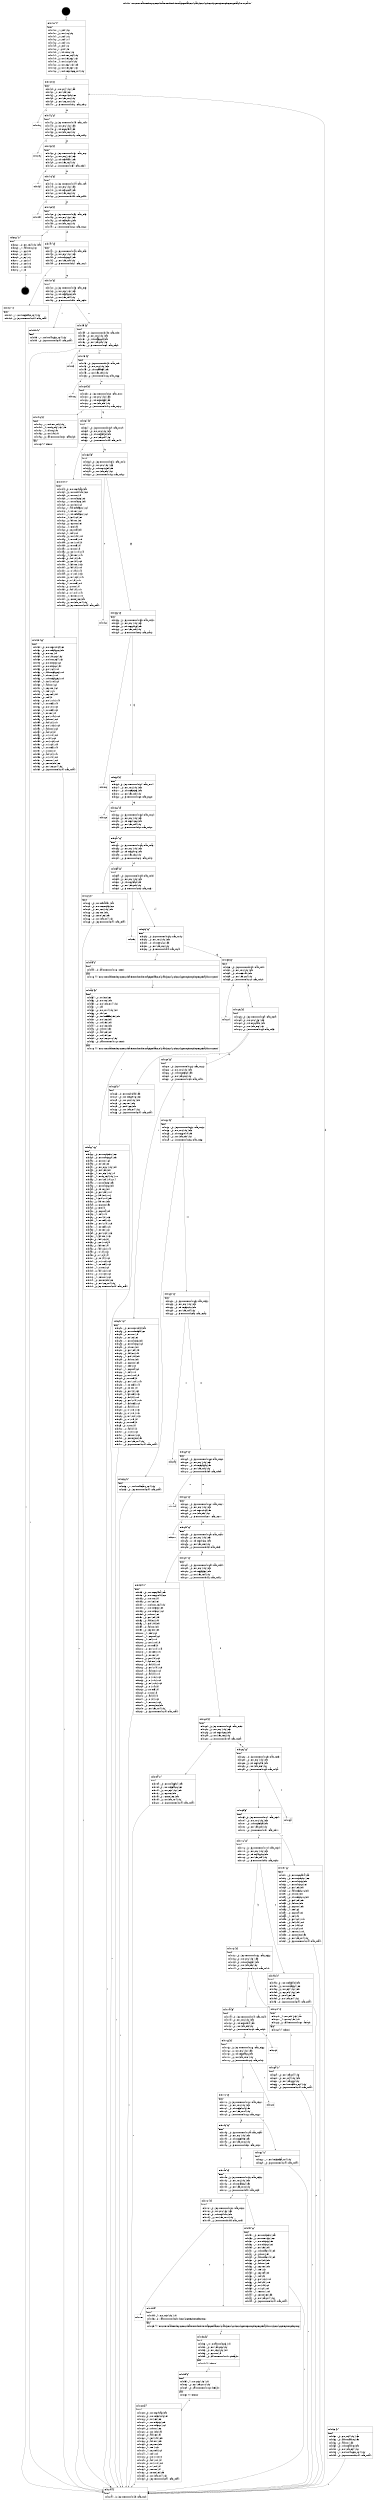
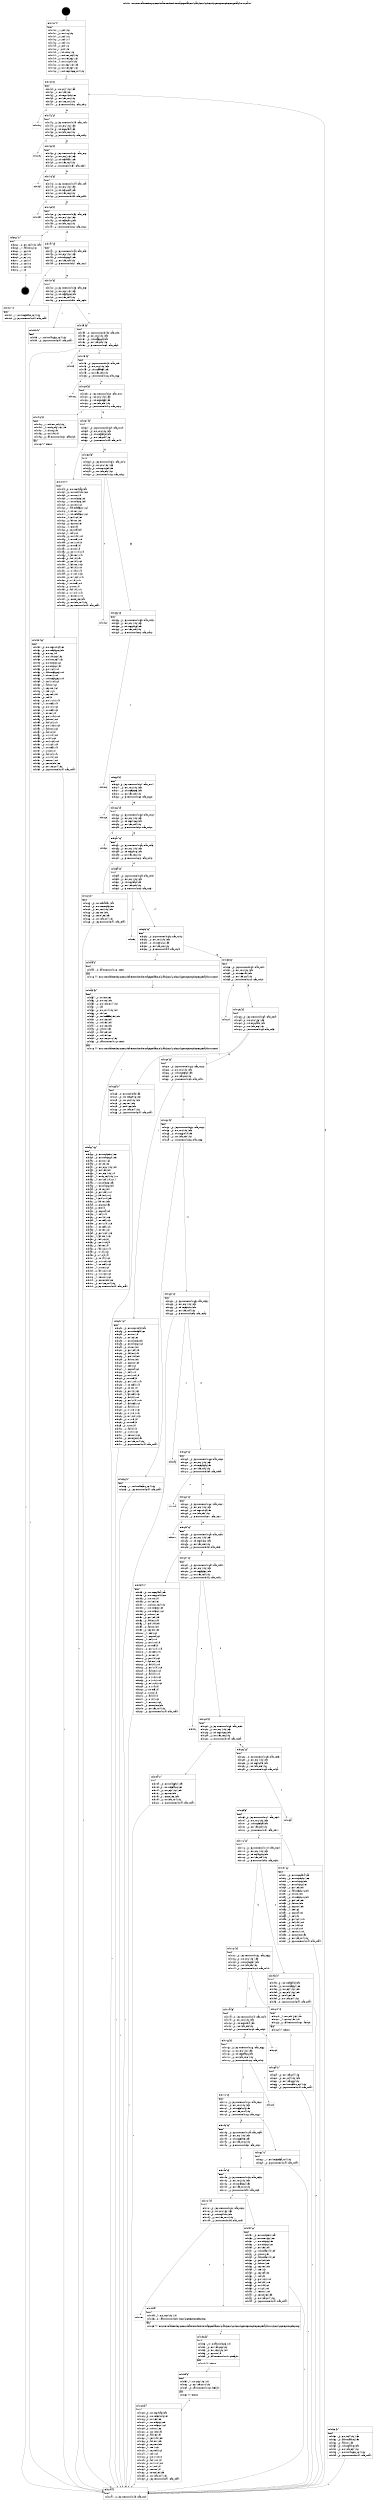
(133, 705) -> none
none -> (133, 833)
none -> (103, 848)
none -> (192, 1729)
(259, 1790) -> none
(107, 1889) -> (125, 1898)
